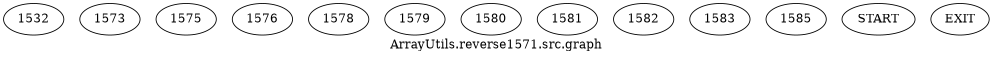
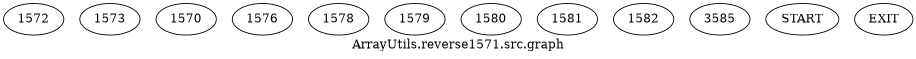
(34, 19) -> (34, 19)
(186, 19) -> (186, 19)
(720, 19) -> none
(796, 19) -> (720, 19)
